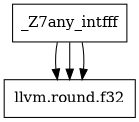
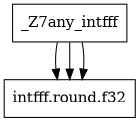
(70, 99) -> (70, 99)
